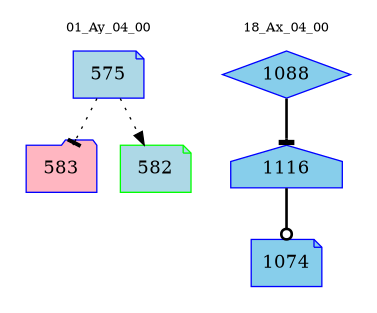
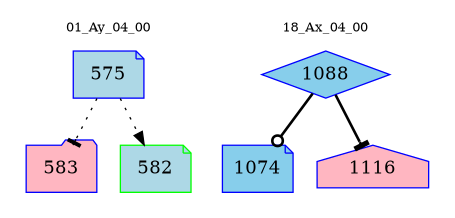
(287, 169) -> (373, 169)
(287, 209) -> (297, 115)
